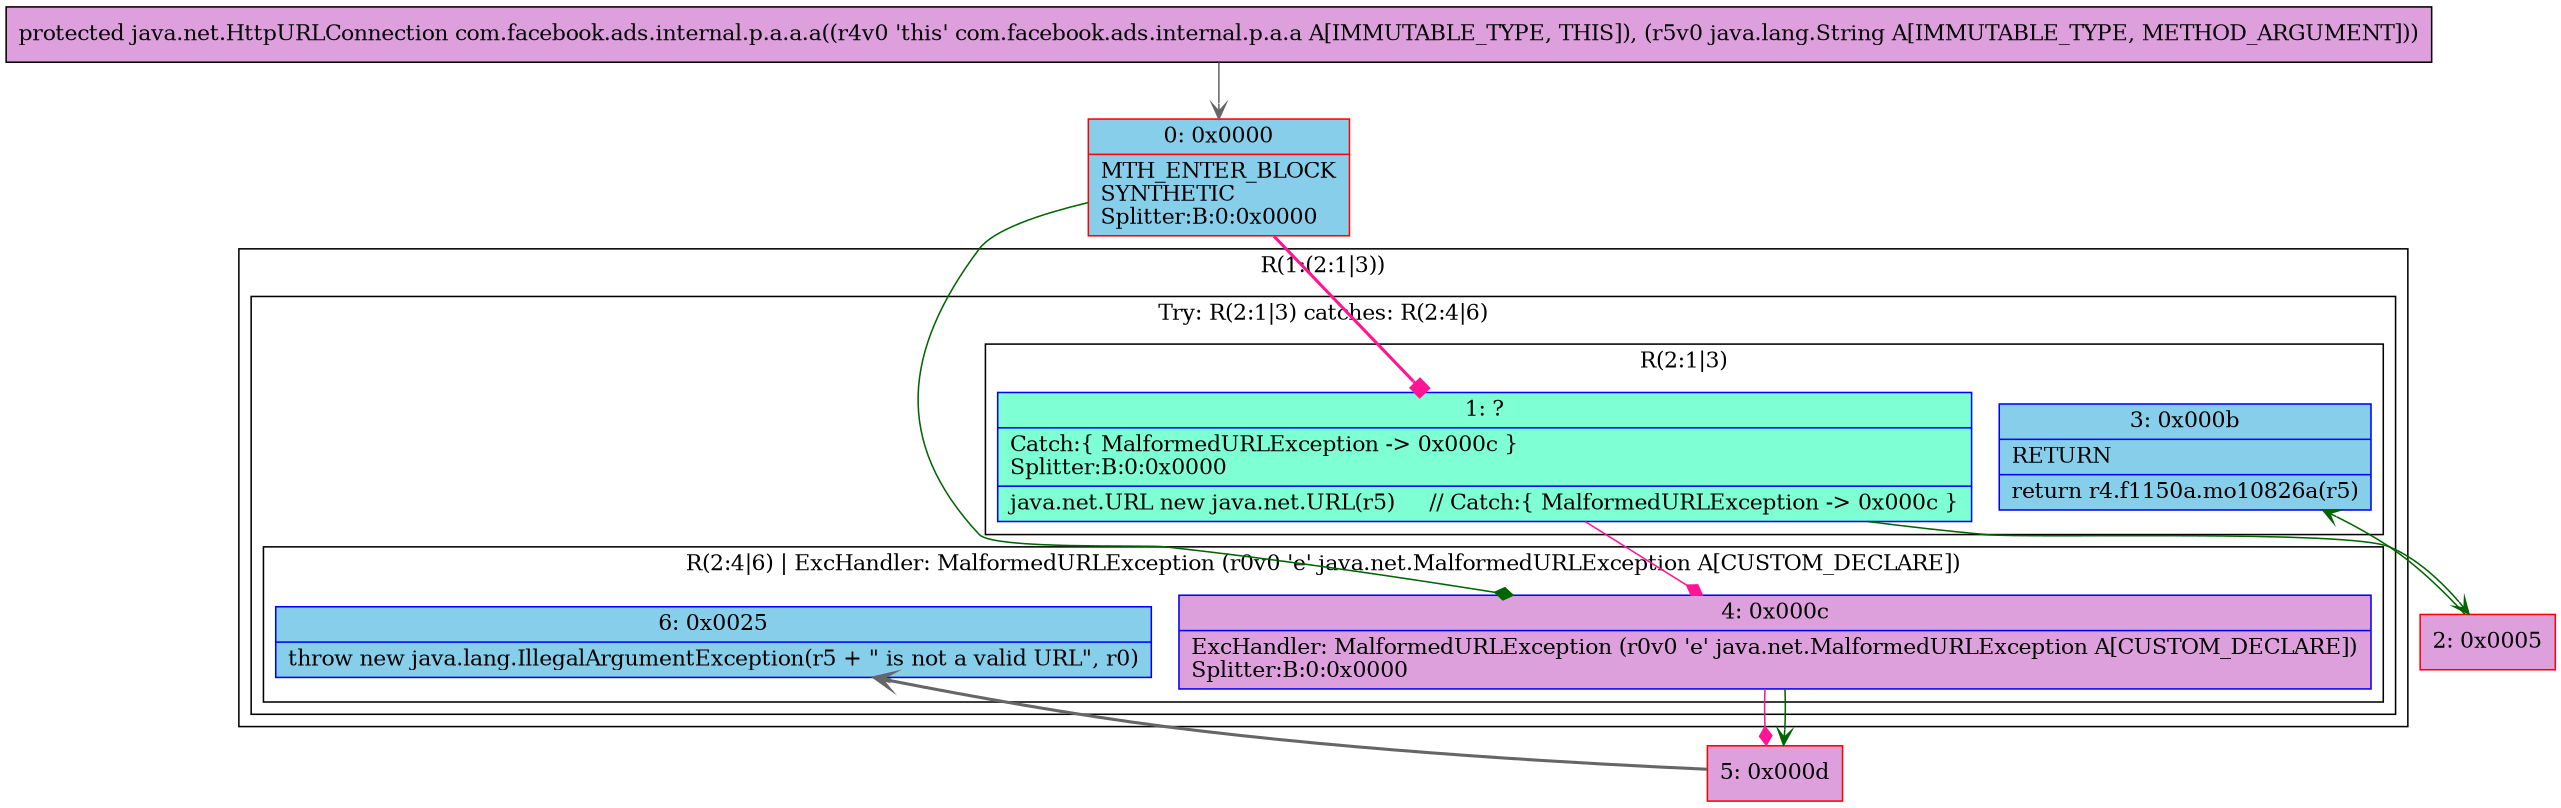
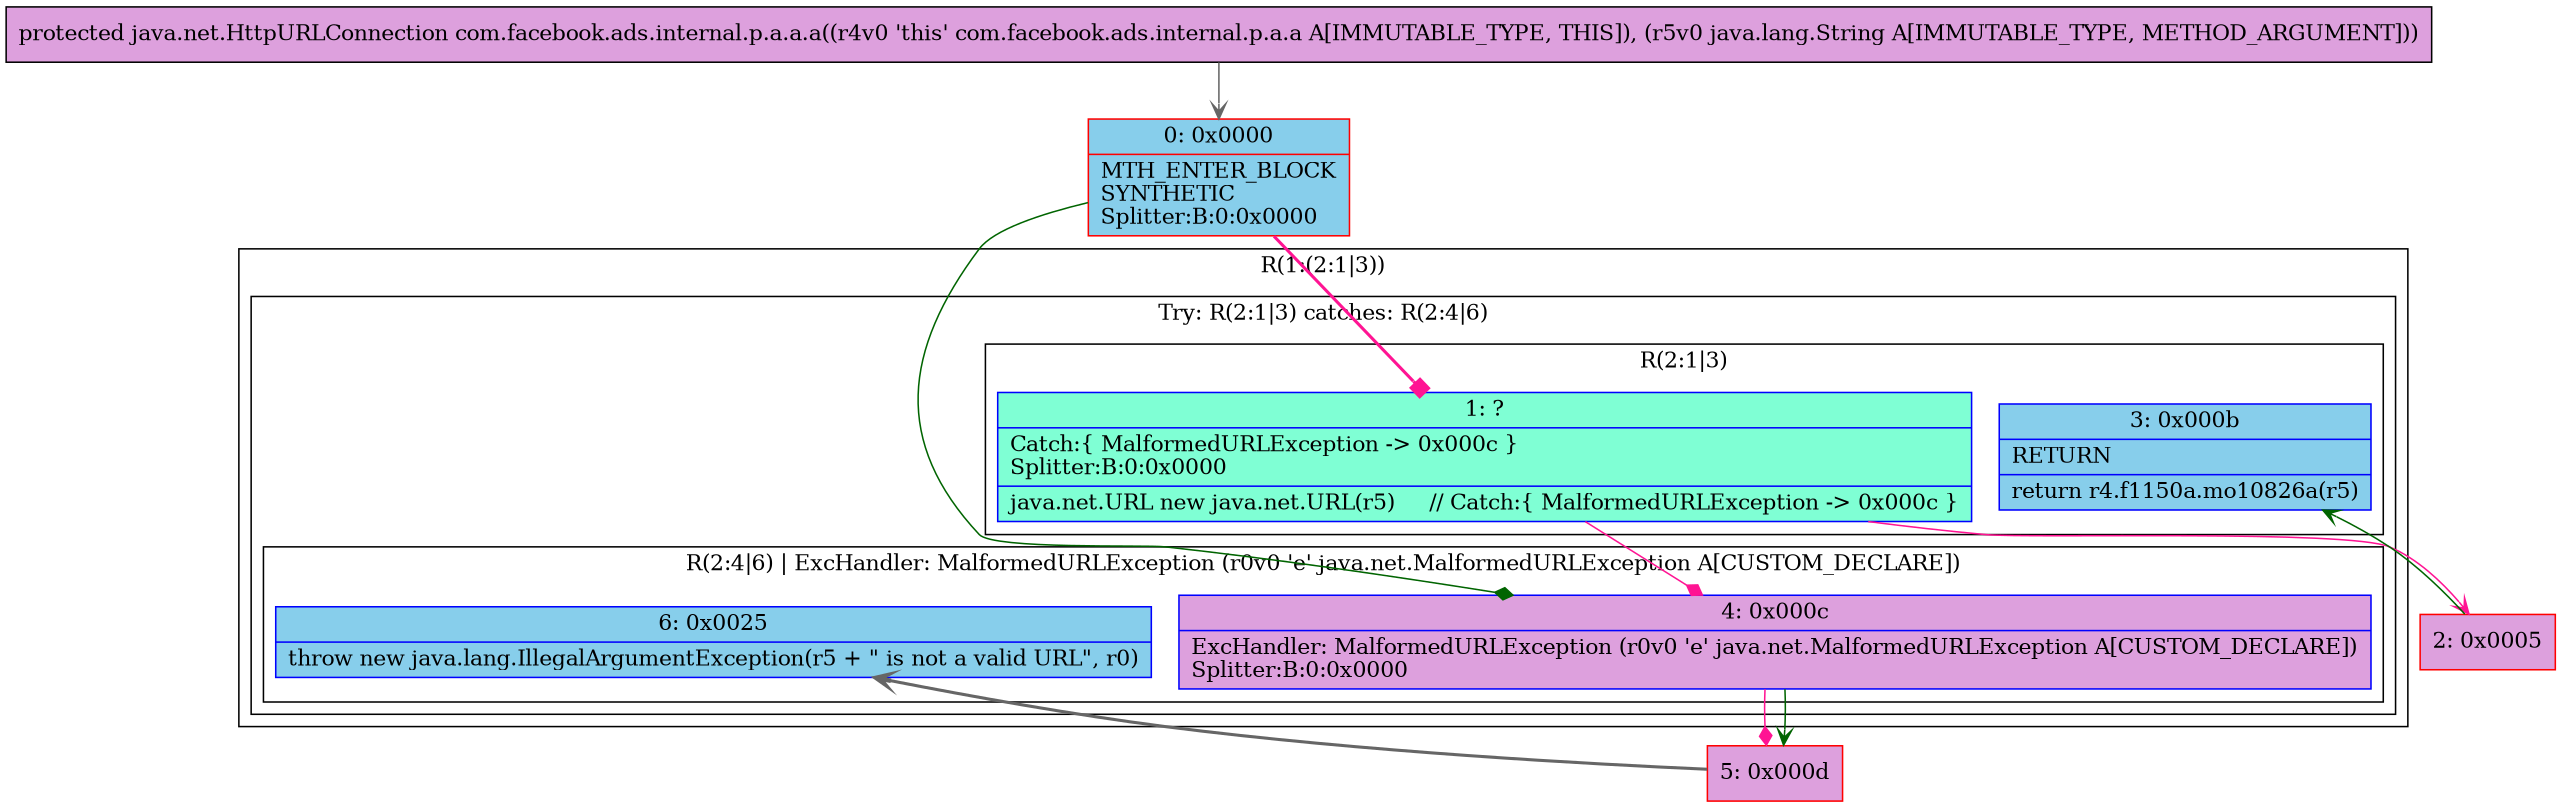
(2173, 536) -> (2173, 536)
